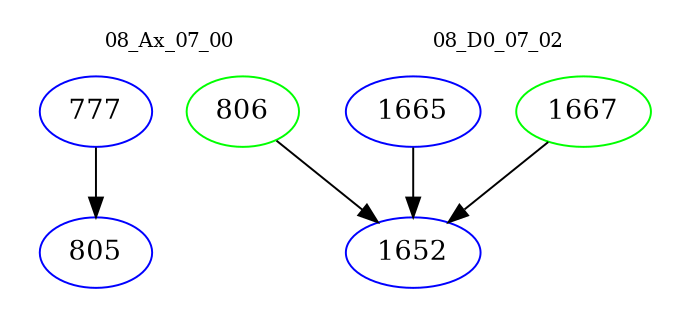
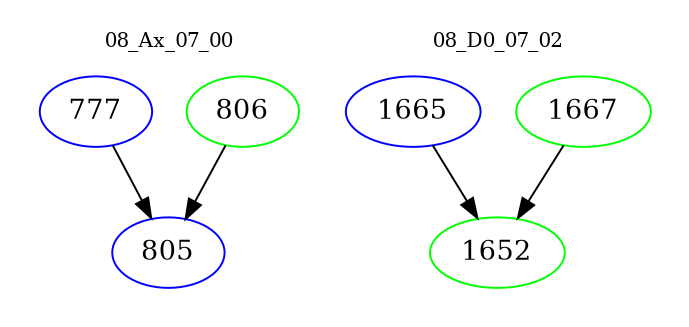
(302, 161) -> (210, 173)
(413, 253) -> (497, 253)
